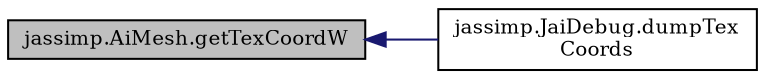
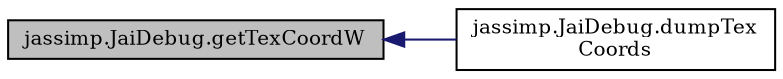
(187, 40) -> (196, 40)
